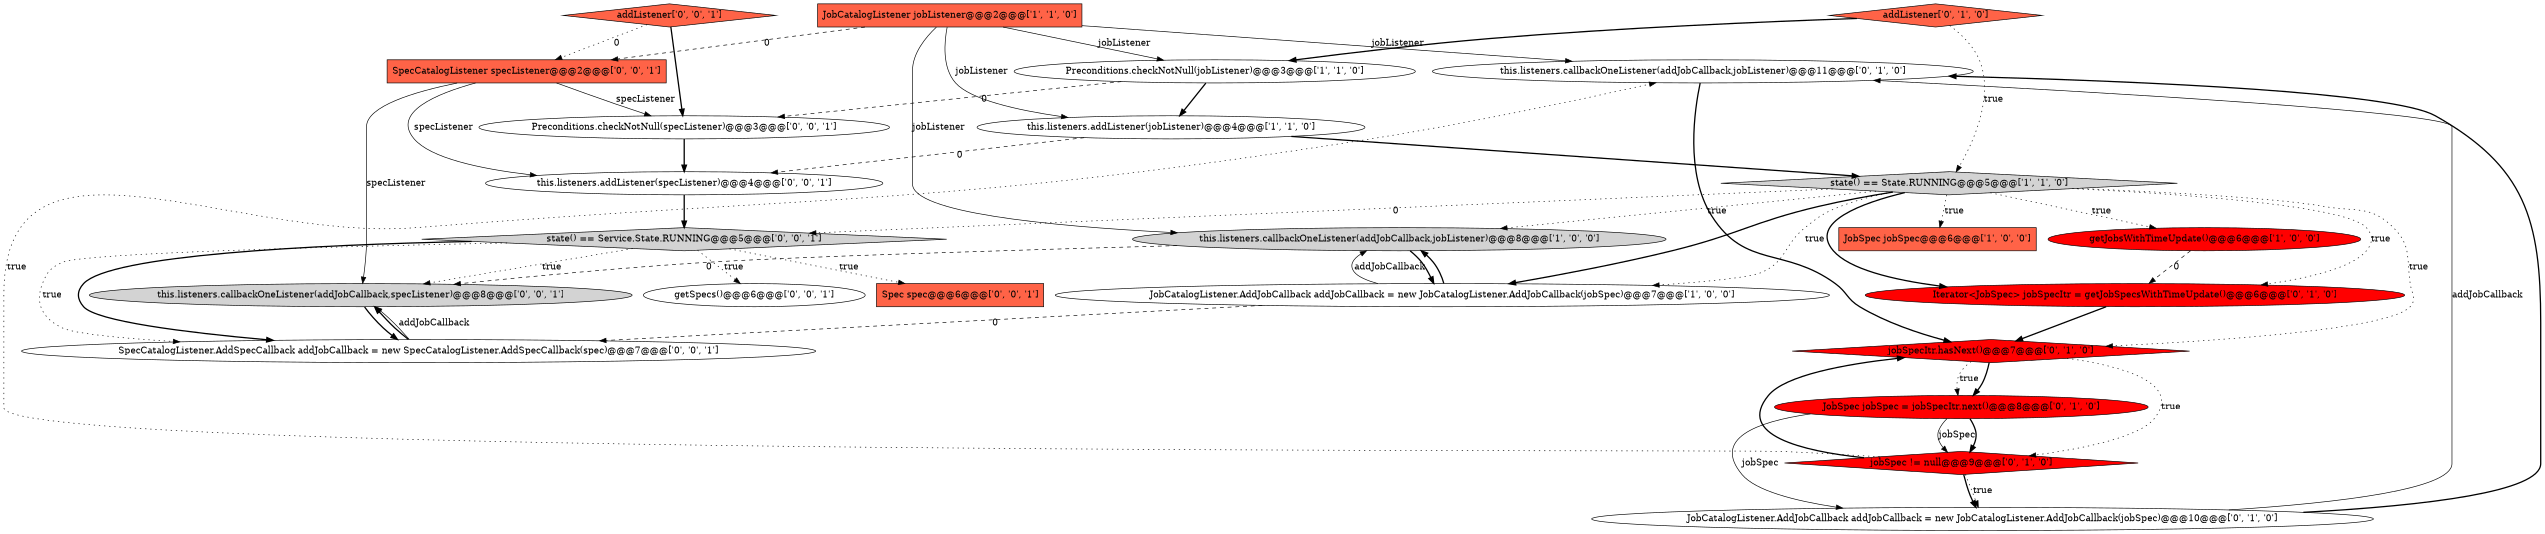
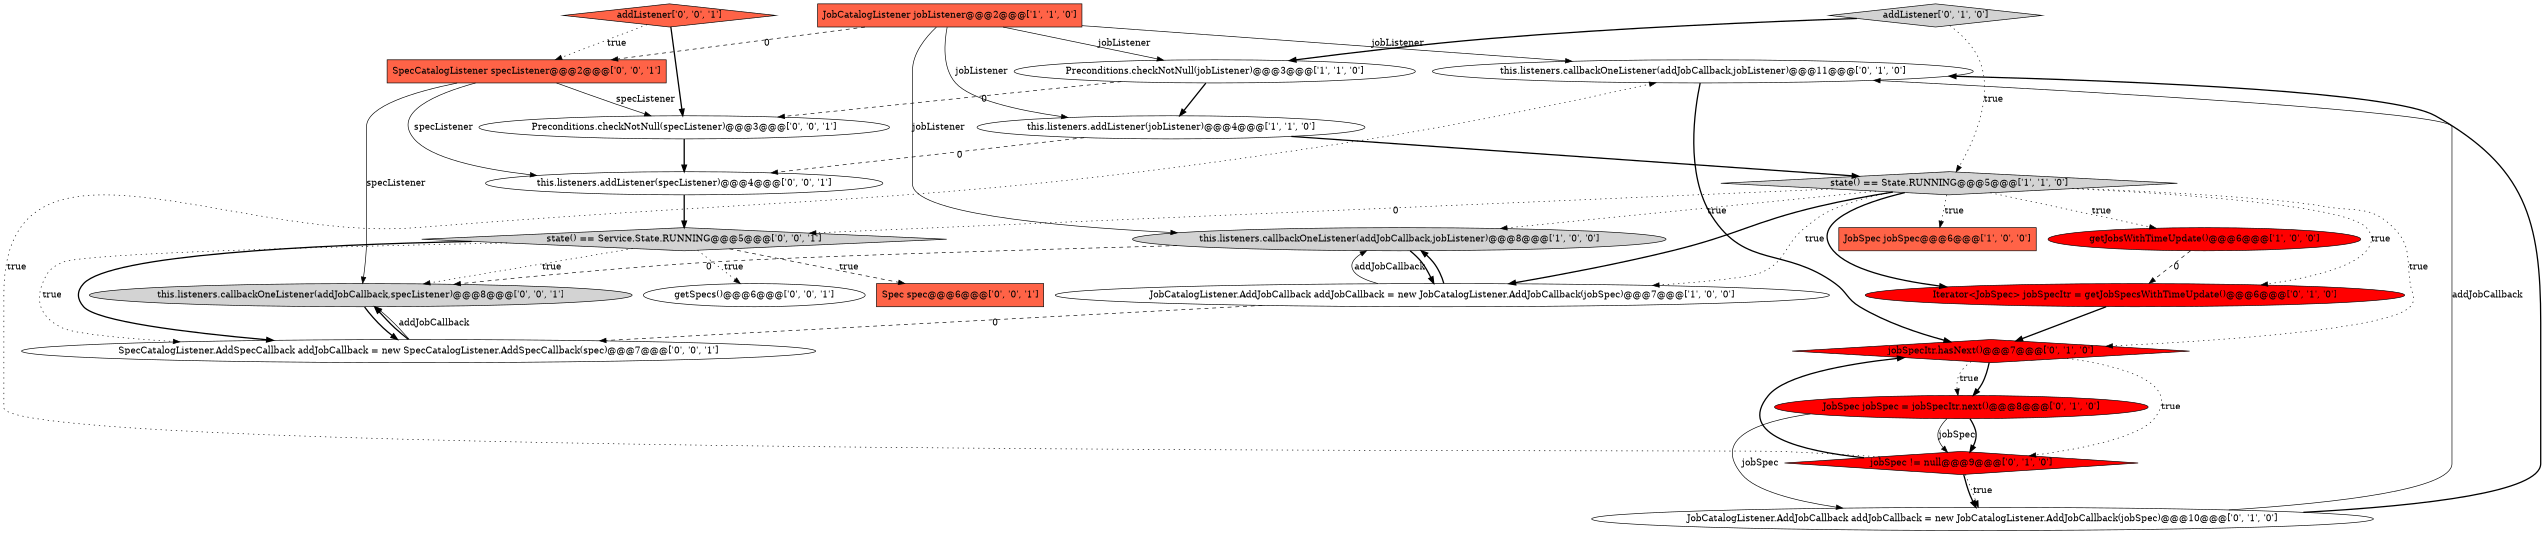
(1936, 15) -> (1936, 15)
(617, 43) -> (617, 43)
(814, 266) -> (814, 266)
